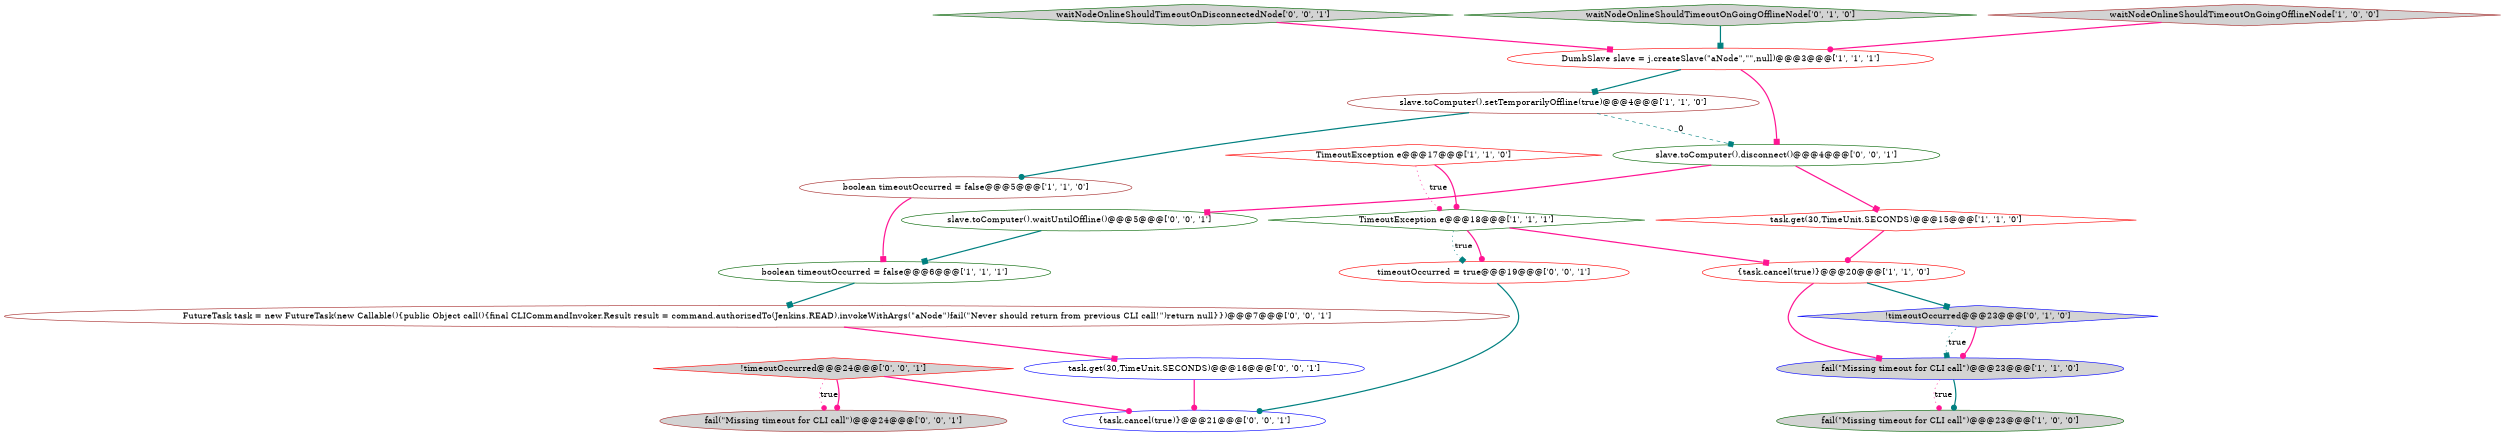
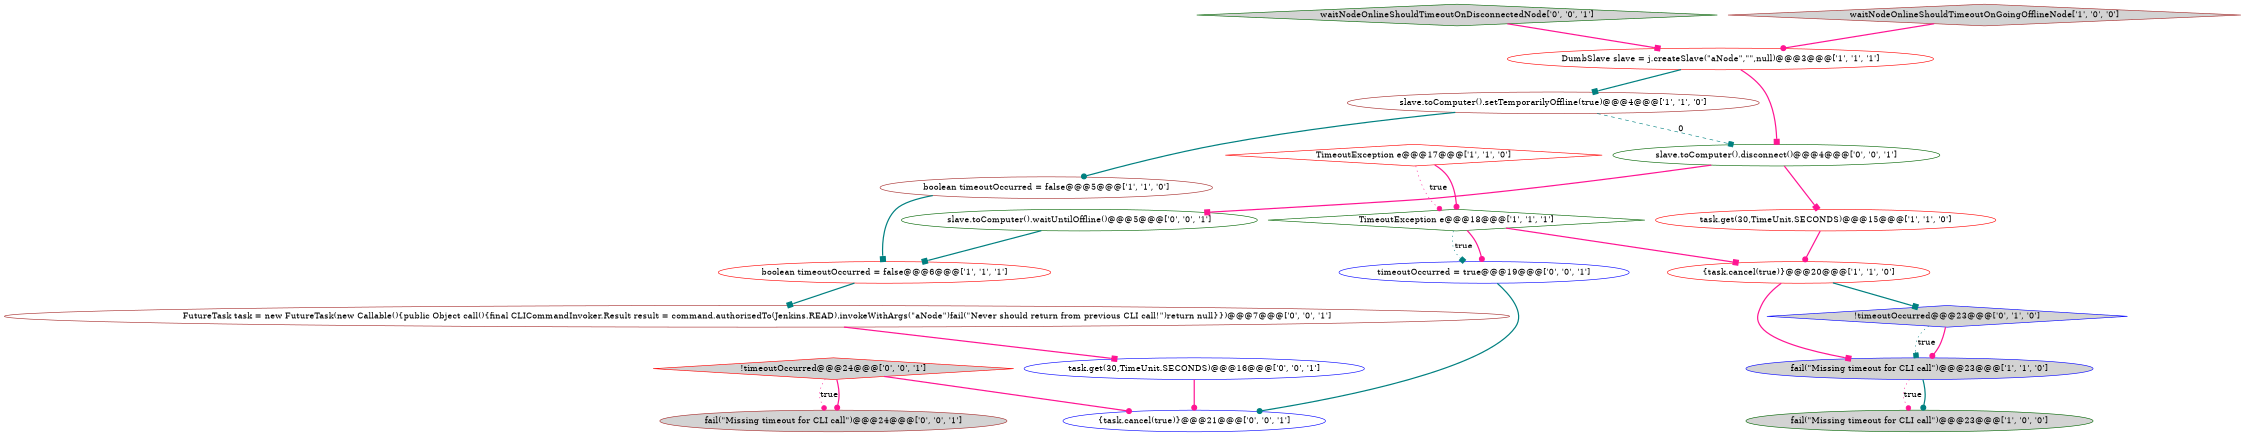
(1720, 15) -> none
(1896, 220) -> (1826, 220)
(888, 222) -> (893, 213)
(885, 272) -> (885, 272)
(1484, 272) -> (1484, 272)
